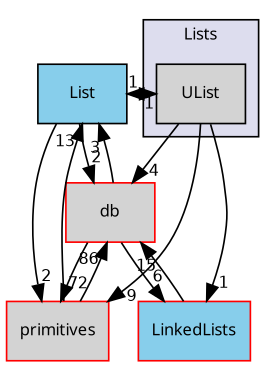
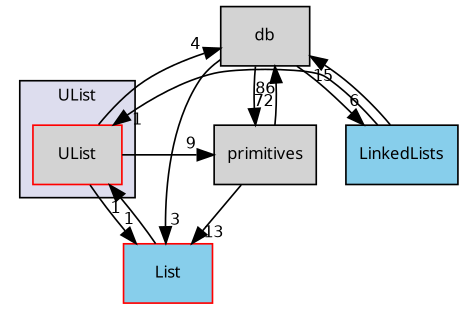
(201, 35) -> (77, 96)
(82, 94) -> (168, 273)
(201, 94) -> (77, 155)
(85, 151) -> none
(34, 202) -> none
(227, 205) -> (271, 69)
(110, 212) -> (265, 36)
(58, 331) -> (265, 155)
(194, 331) -> (402, 155)
